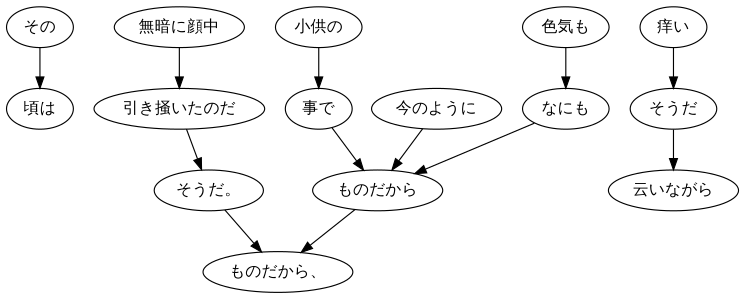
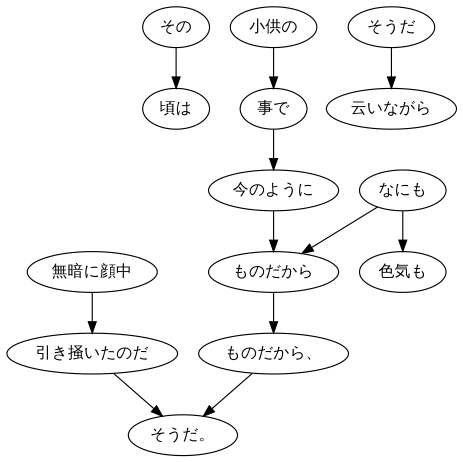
(673, 27) -> none
(566, 62) -> (403, 226)
(344, 144) -> (274, 144)
(239, 227) -> (232, 391)
